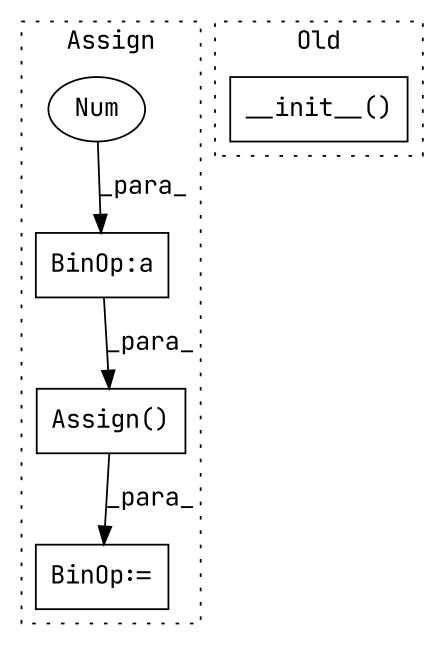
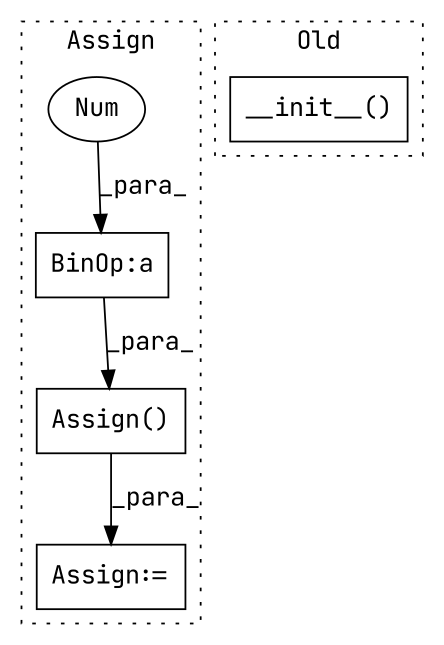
(102, 577) -> (111, 577)
